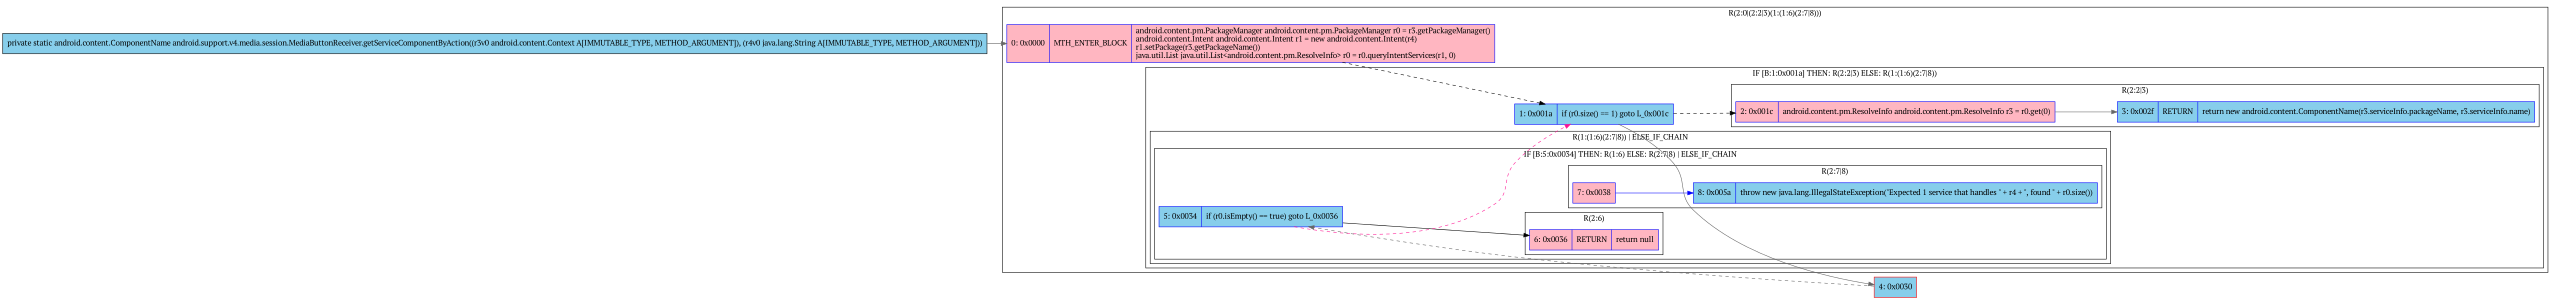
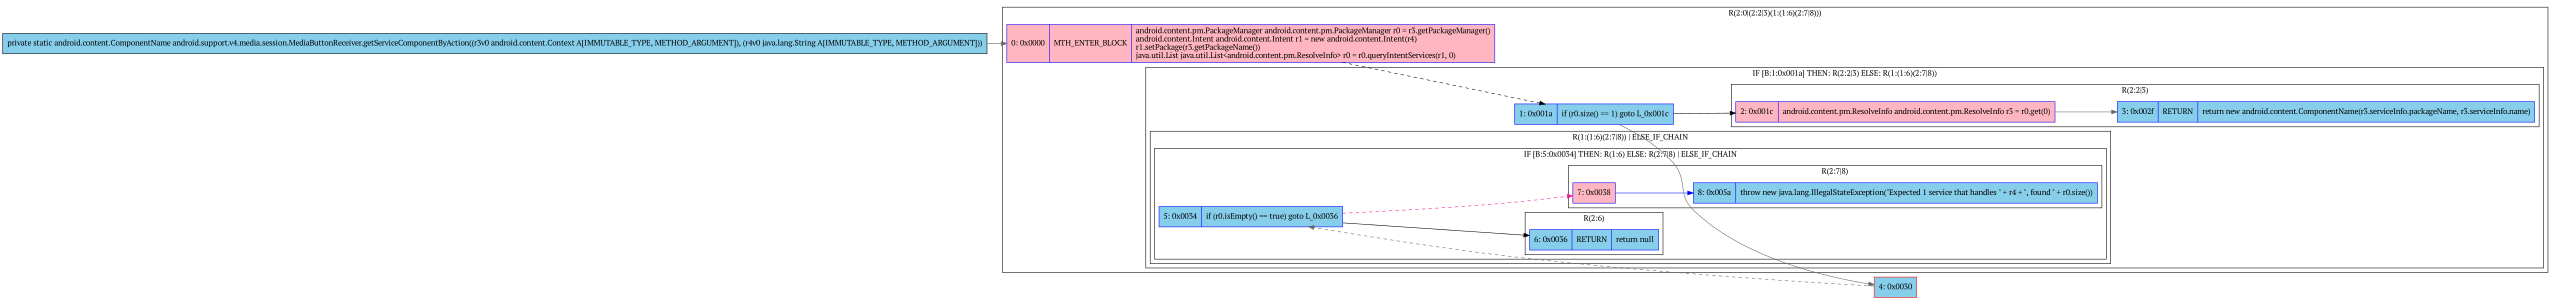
(1702, 113) -> (1702, 113)
(1451, 224) -> (1455, 207)
(1594, 240) -> (1594, 240)
